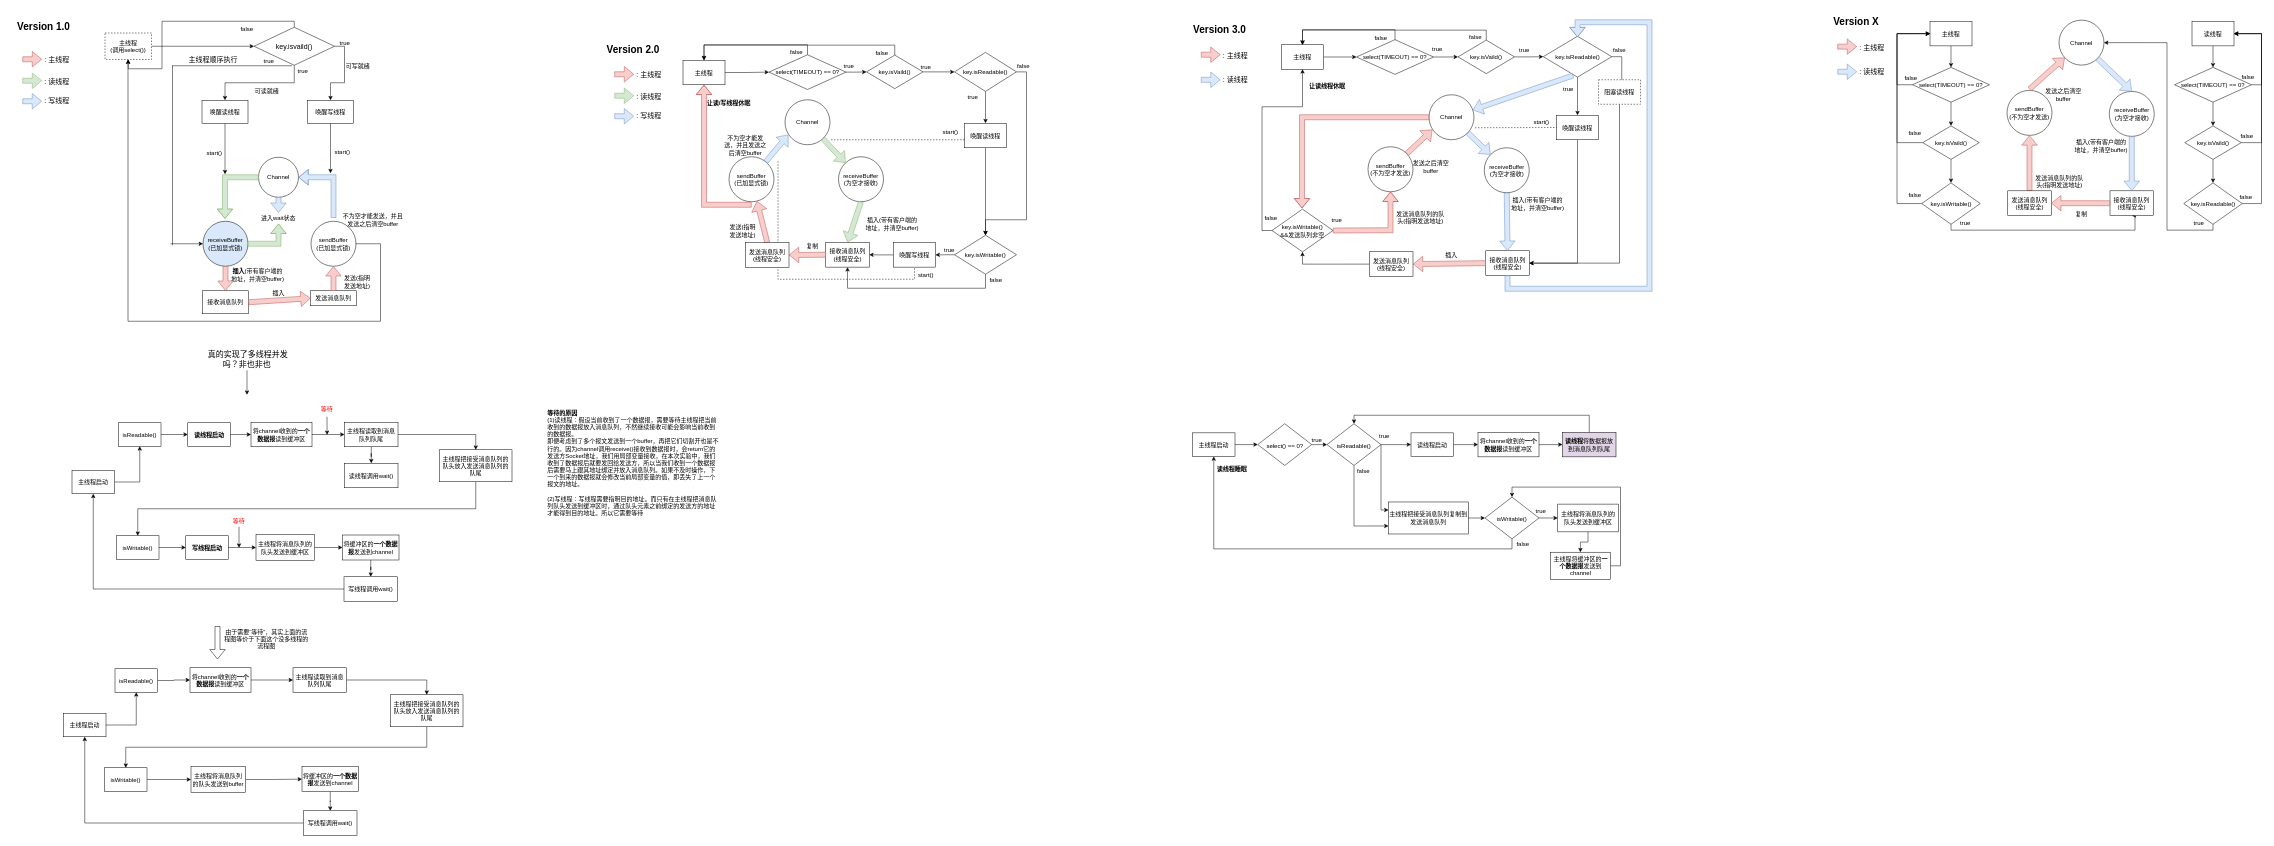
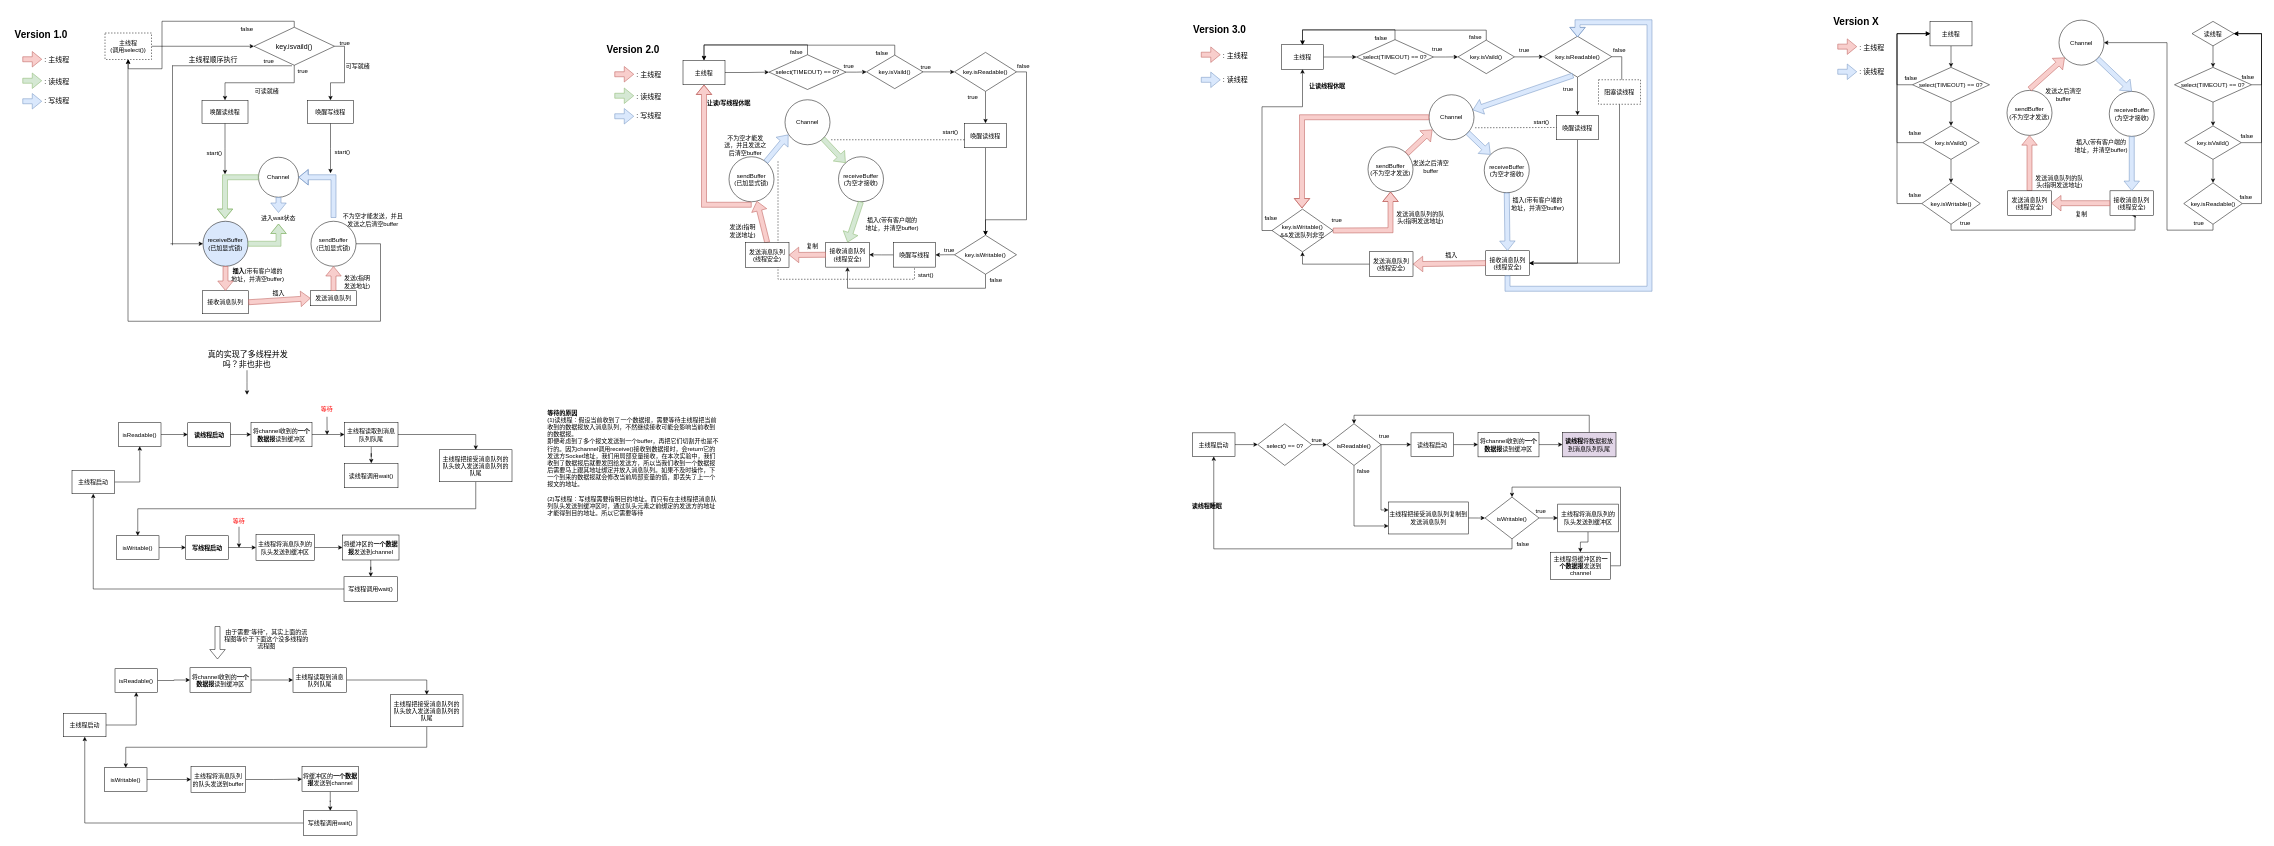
(44, 26) -> (41, 34)
(2213, 34) -> (2213, 34)
(1232, 469) -> (1207, 506)
